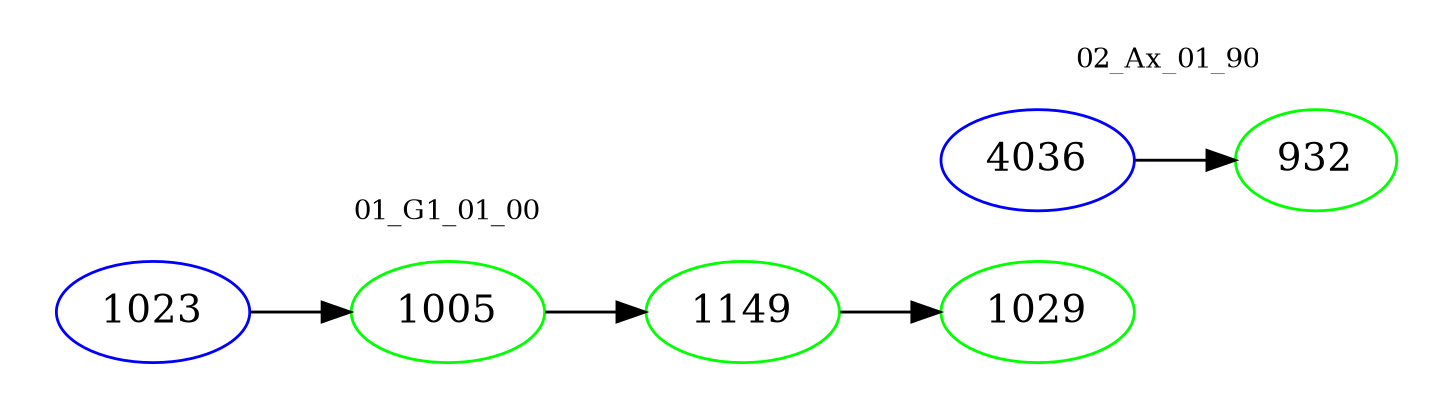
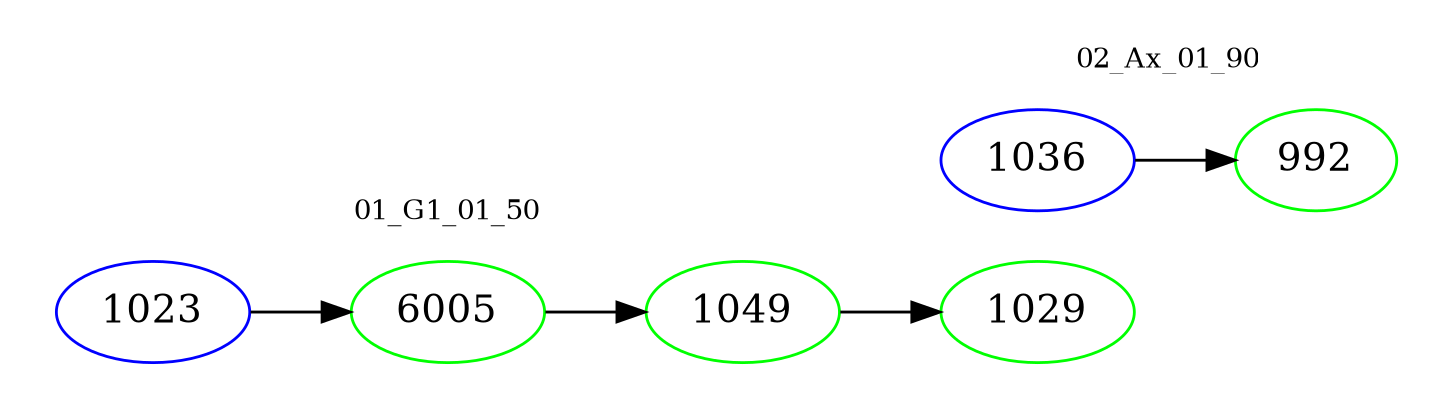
(1038, 160) -> (1038, 160)
(1316, 160) -> (1316, 160)
(448, 212) -> (448, 212)
(448, 312) -> (448, 312)
(743, 312) -> (743, 312)
